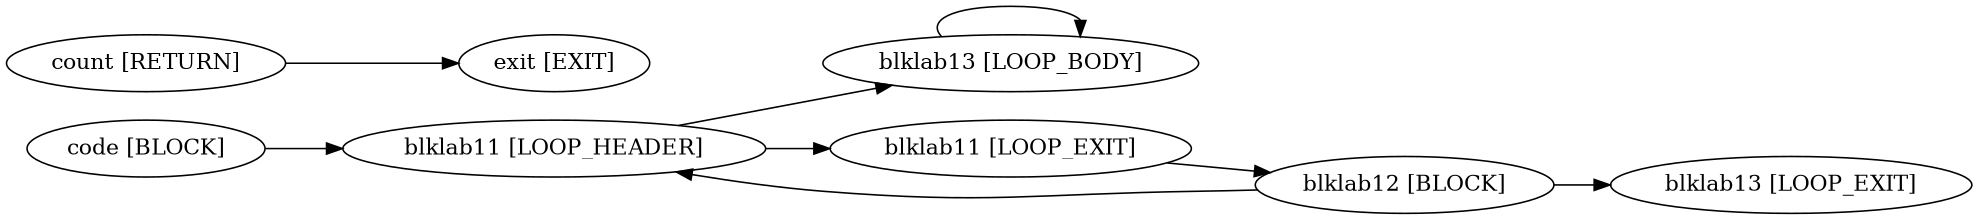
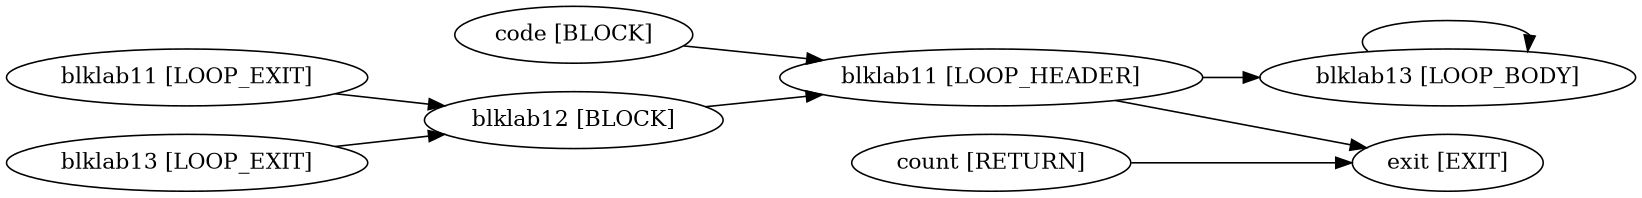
(790, 149) -> (1233, 123)
(1574, 185) -> (382, 141)
